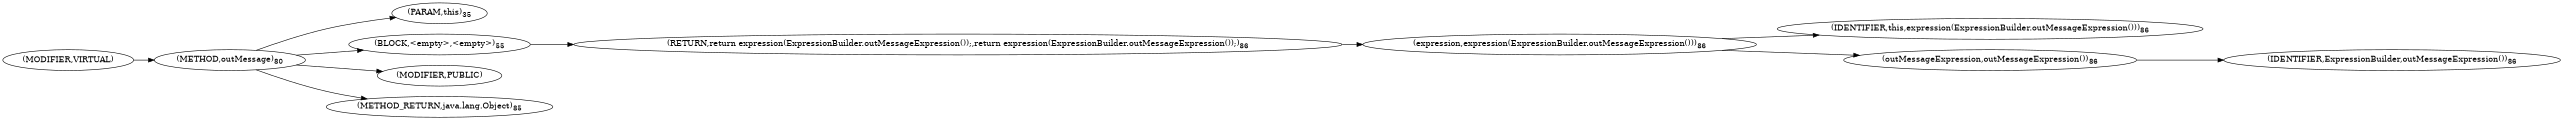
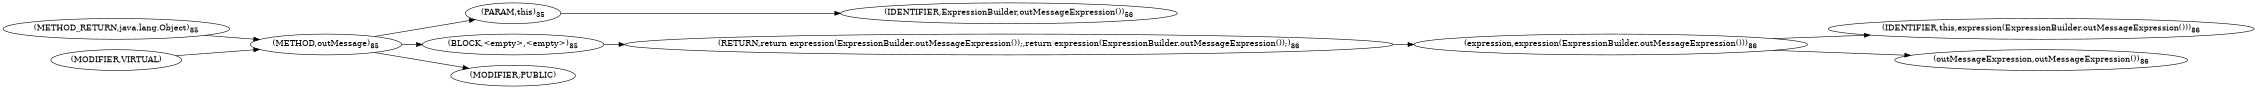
(500, 44) -> (574, 44)
(279, 59) -> (375, 44)
(2512, 59) -> (1129, 12)
(2177, 60) -> (698, 13)
(308, 87) -> (229, 37)
